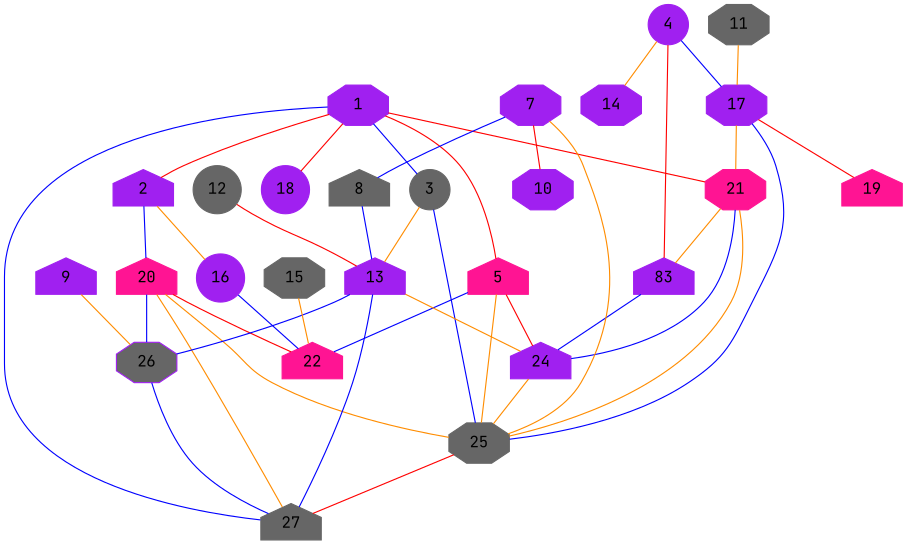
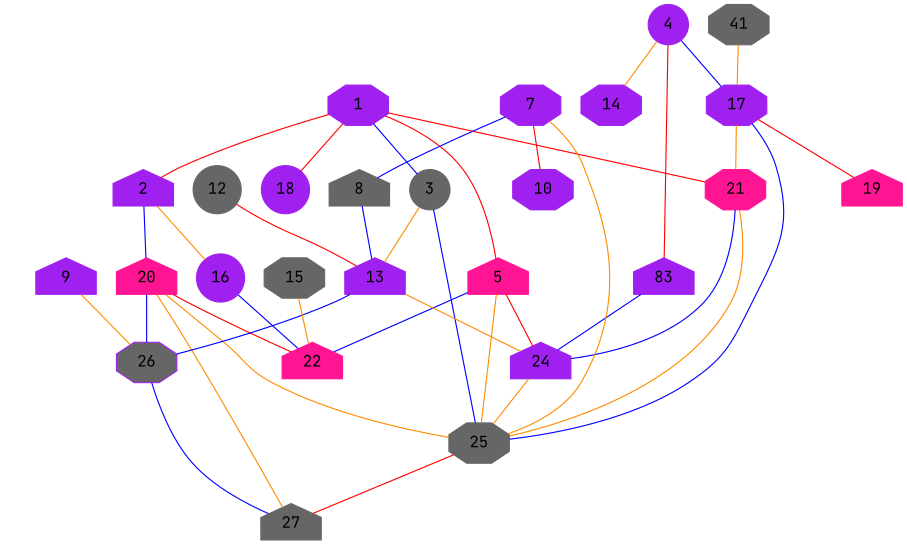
(739, 25) -> (739, 25)
(698, 236) -> none
(4, 284) -> none
(345, 404) -> none
